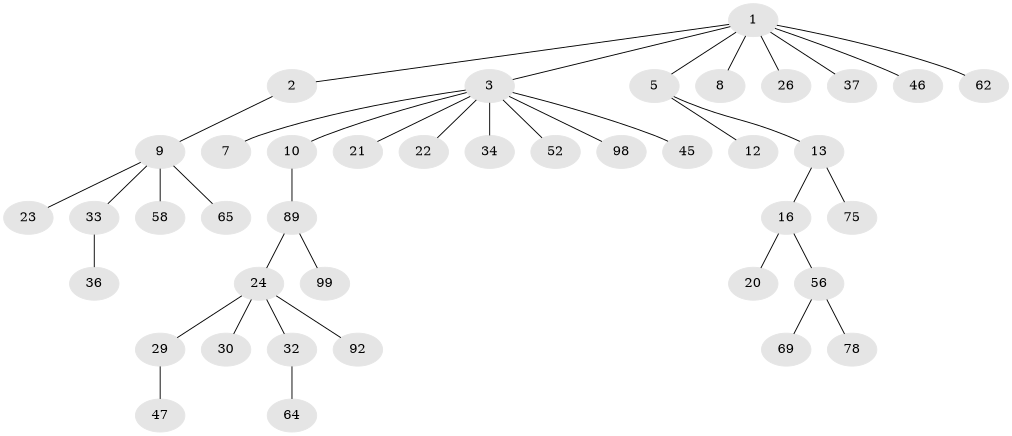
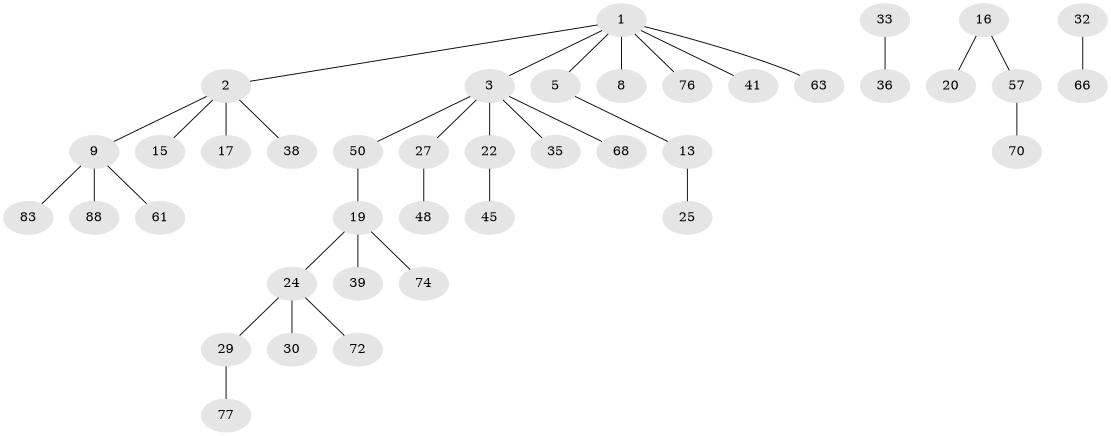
(786, 86) -> (687, 86)
(852, 86) -> none
(918, 86) -> (753, 86)
(984, 86) -> (819, 86)
(591, 114) -> (490, 185)
none -> (160, 152)
none -> (226, 152)
(226, 152) -> none
(292, 152) -> (358, 152)
none -> (292, 152)
(358, 152) -> (424, 152)
(490, 152) -> (556, 152)
(556, 152) -> none
(621, 152) -> (621, 152)
(753, 152) -> none
(127, 185) -> none
(803, 185) -> none
(28, 218) -> (28, 218)
(160, 218) -> (94, 218)
(226, 218) -> (160, 218)
(292, 218) -> (358, 218)
none -> (424, 218)
(852, 218) -> (687, 218)
(325, 284) -> (358, 284)
none -> (424, 284)
(819, 284) -> (1017, 86)
(276, 317) -> none
(358, 350) -> (358, 350)
(786, 350) -> none
(852, 350) -> (1017, 152)
(160, 416) -> (226, 416)
(292, 416) -> (1083, 86)
